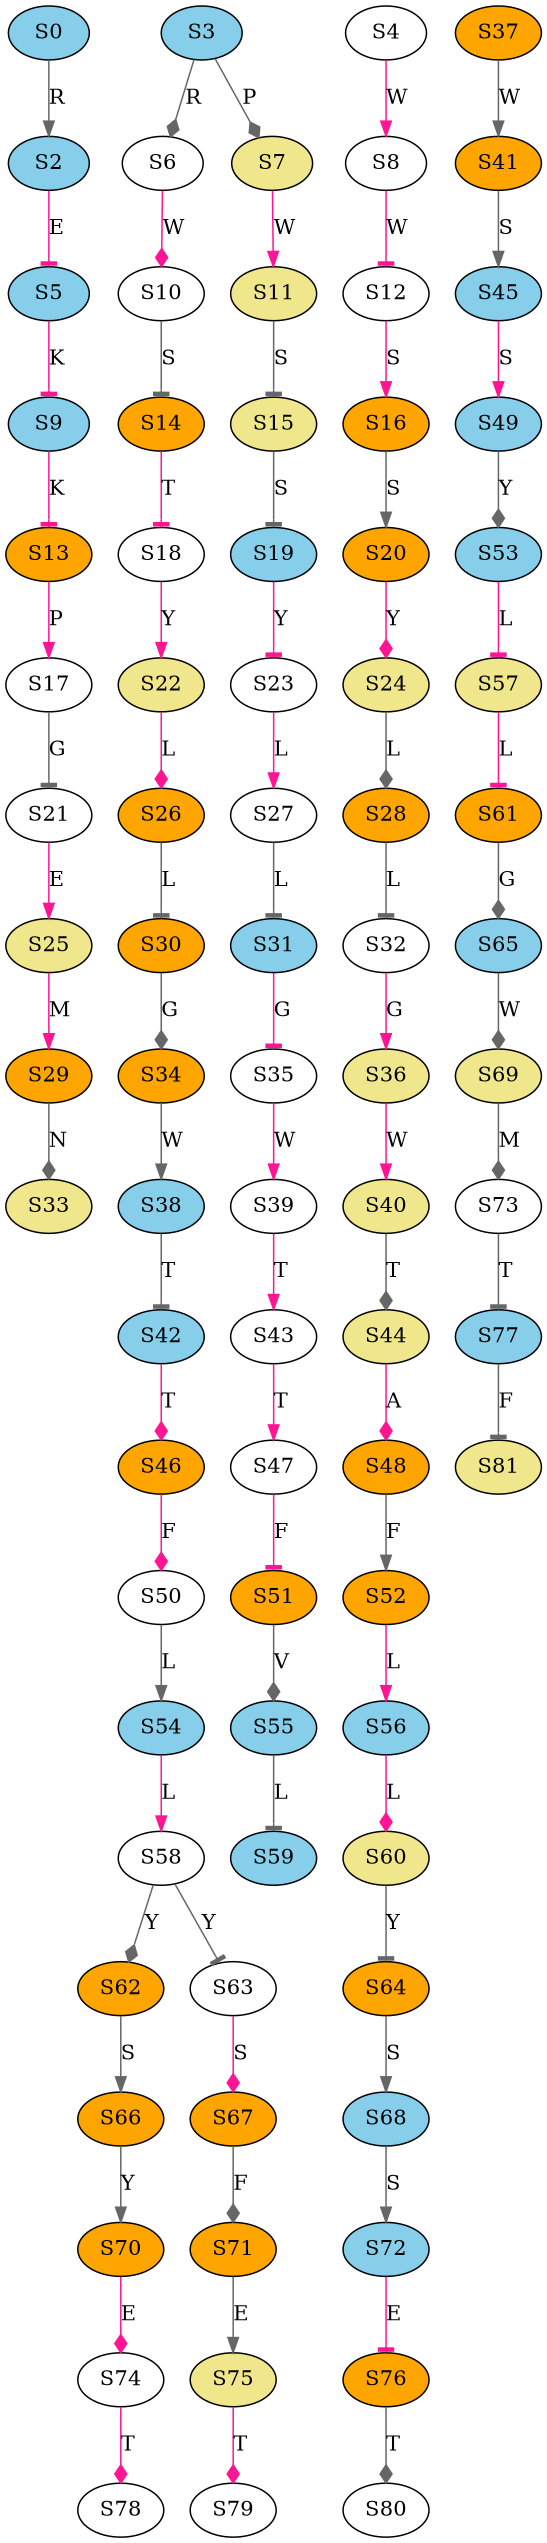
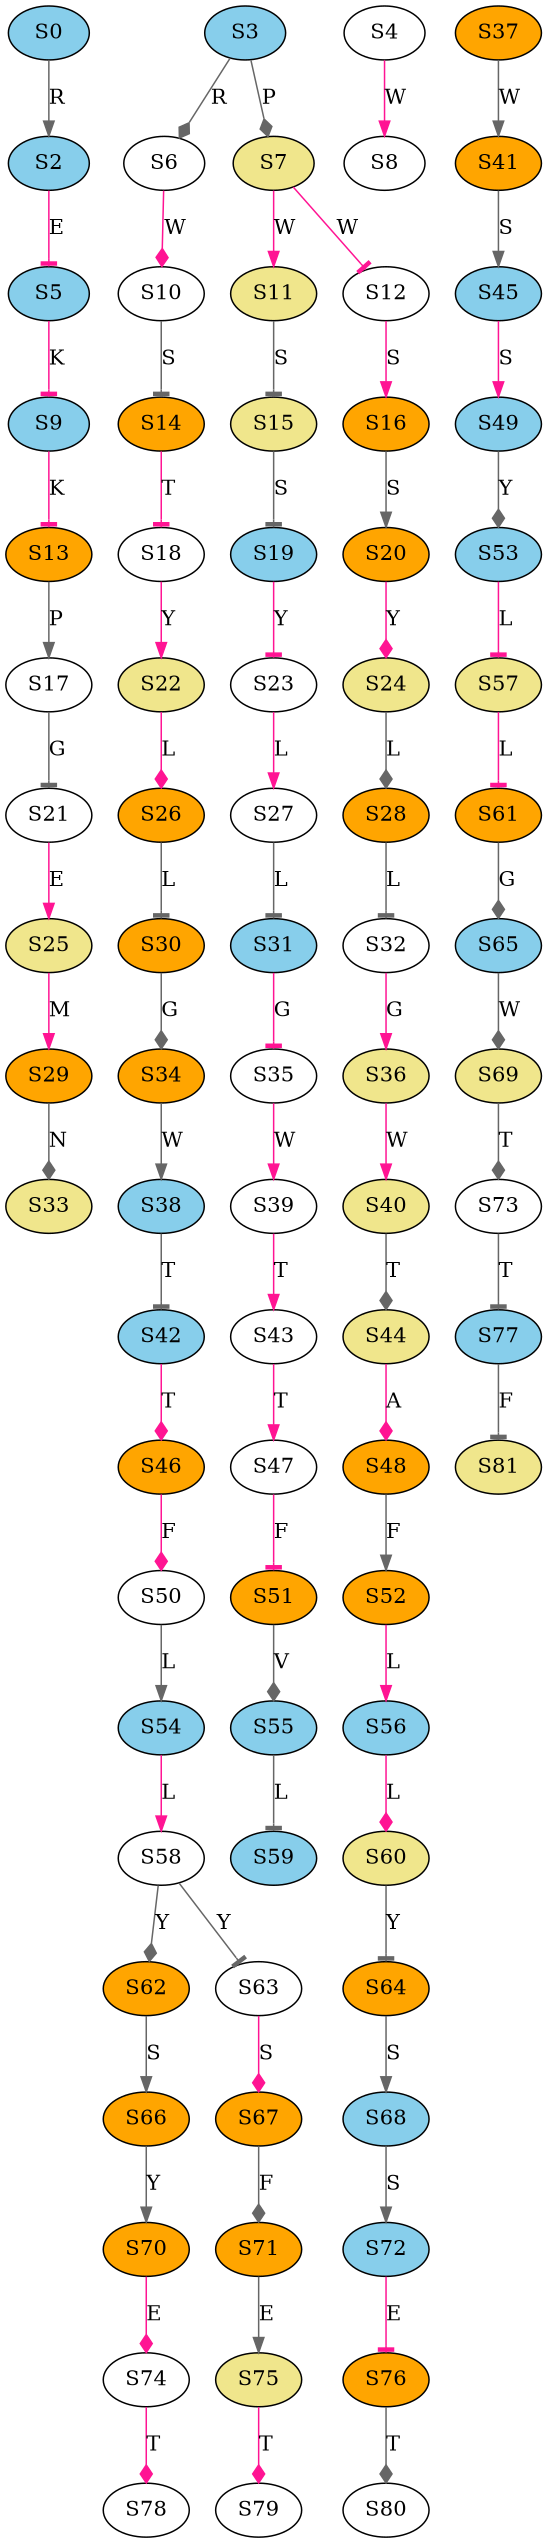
(386, 225) -> (327, 225)
(49, 612) -> (49, 612)
(510, 1141) -> (506, 1141)
